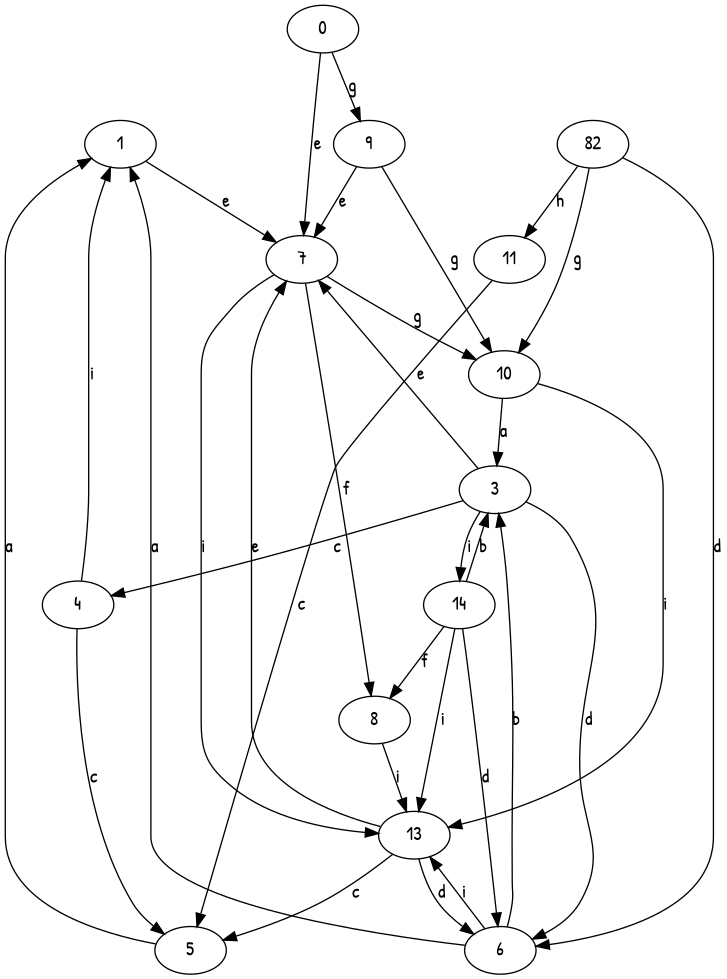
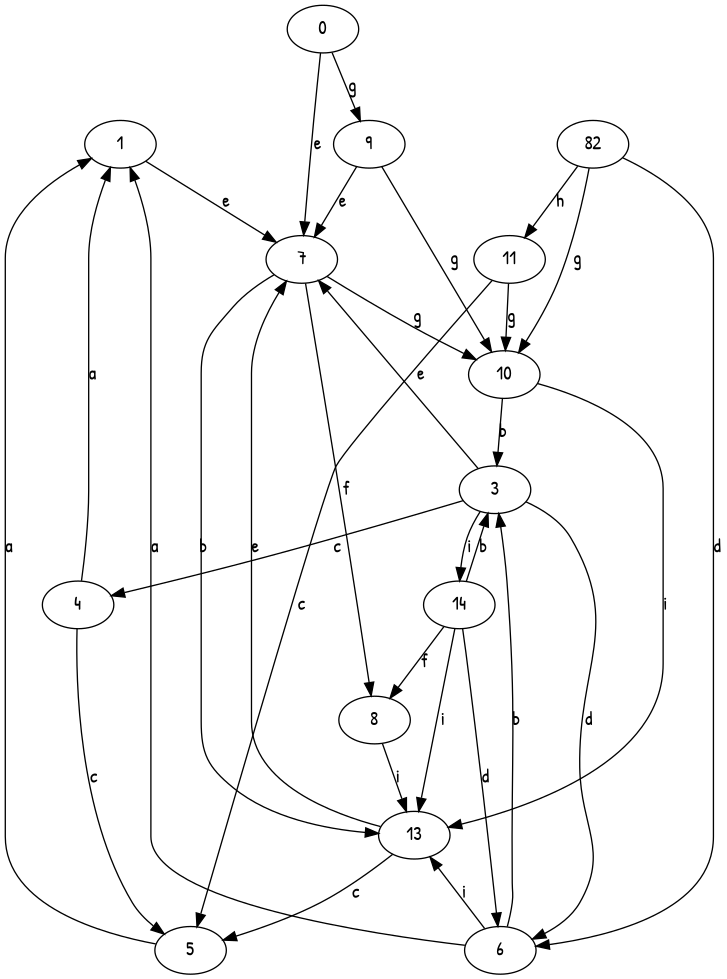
none -> (507, 310)
(93, 375) -> (93, 375)
(504, 432) -> (504, 432)
(204, 547) -> (204, 547)
(434, 897) -> none
